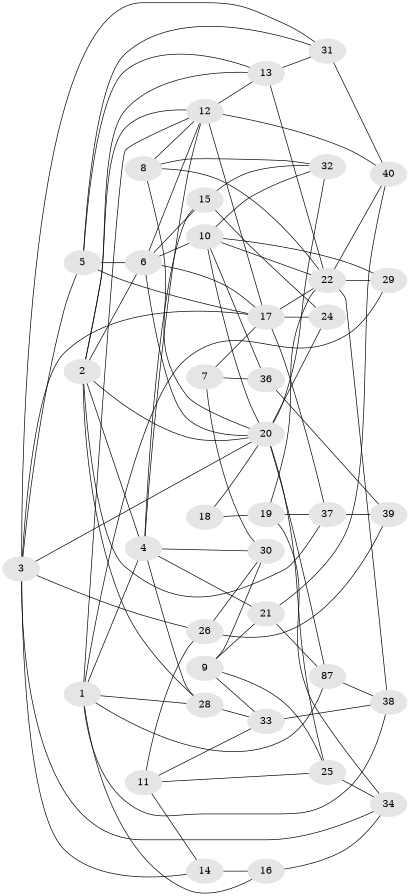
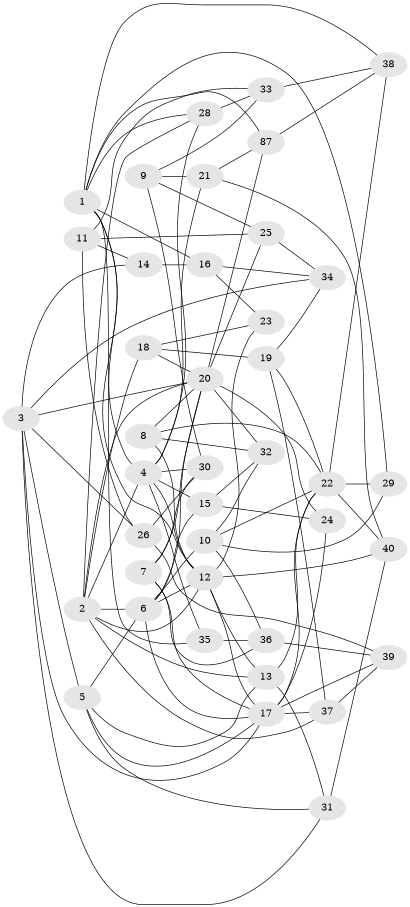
none -> (266, 322)
(227, 333) -> (181, 479)
none -> (119, 418)
none -> (205, 641)
none -> (329, 684)
